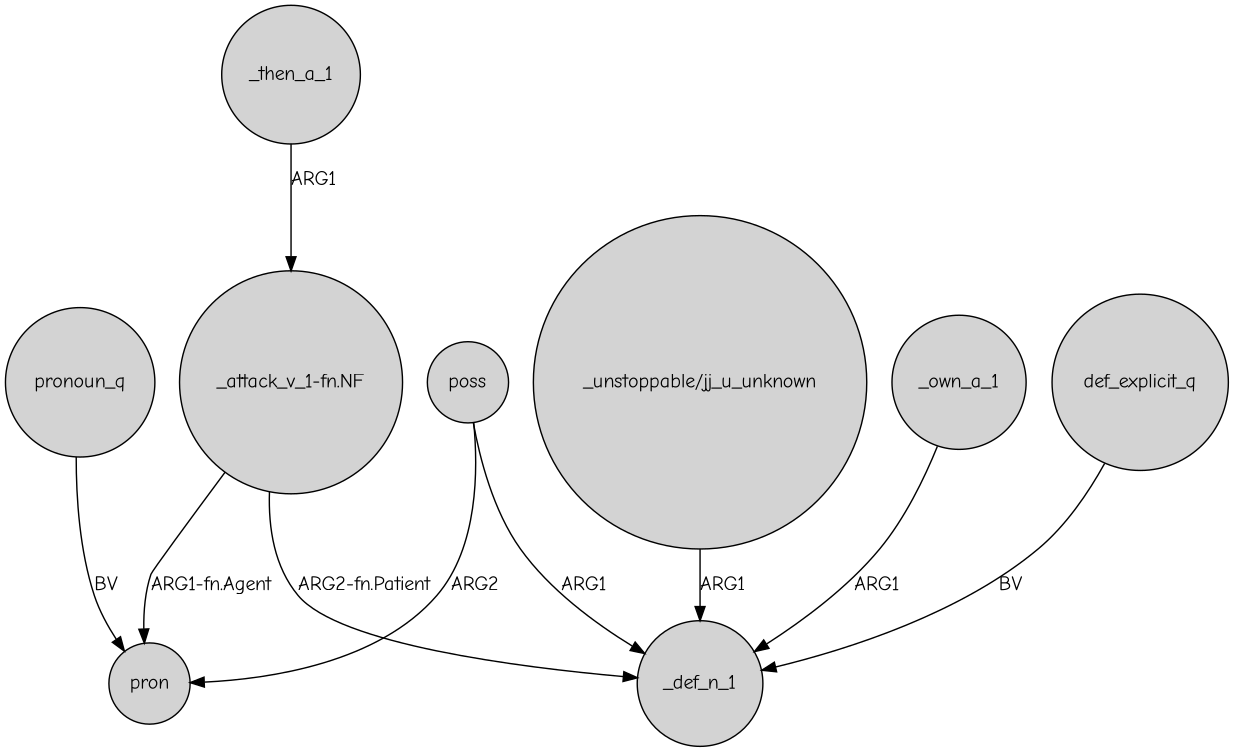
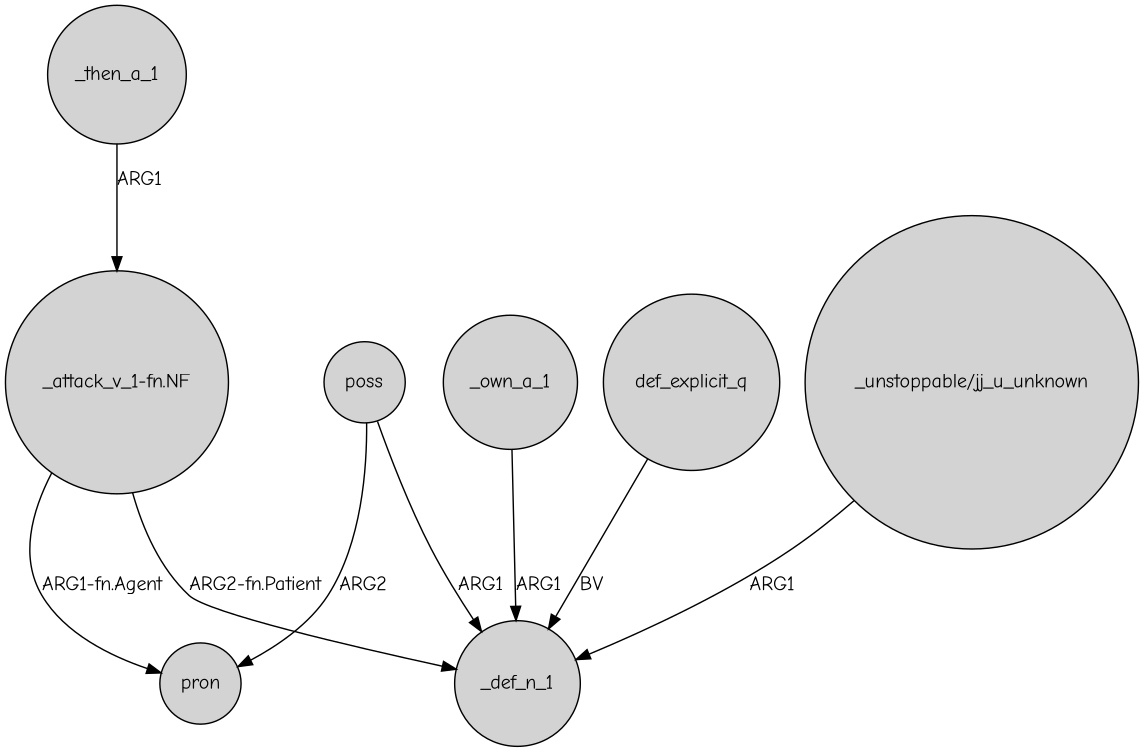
(80, 382) -> none
